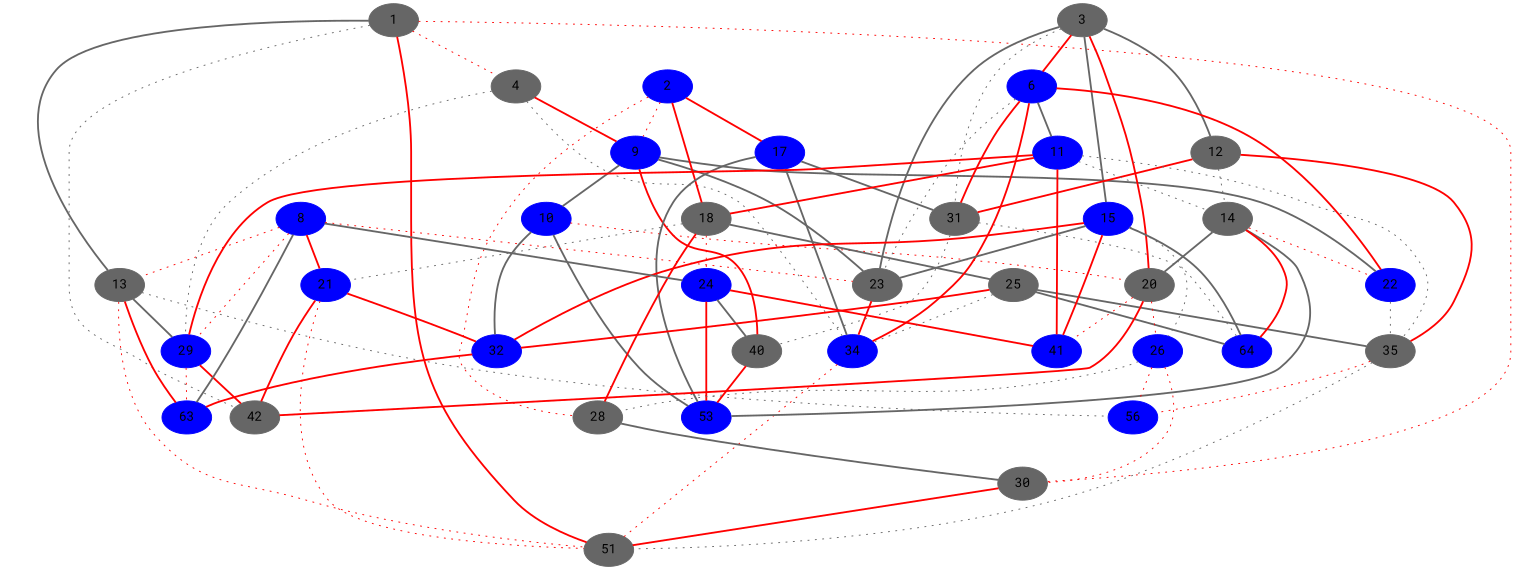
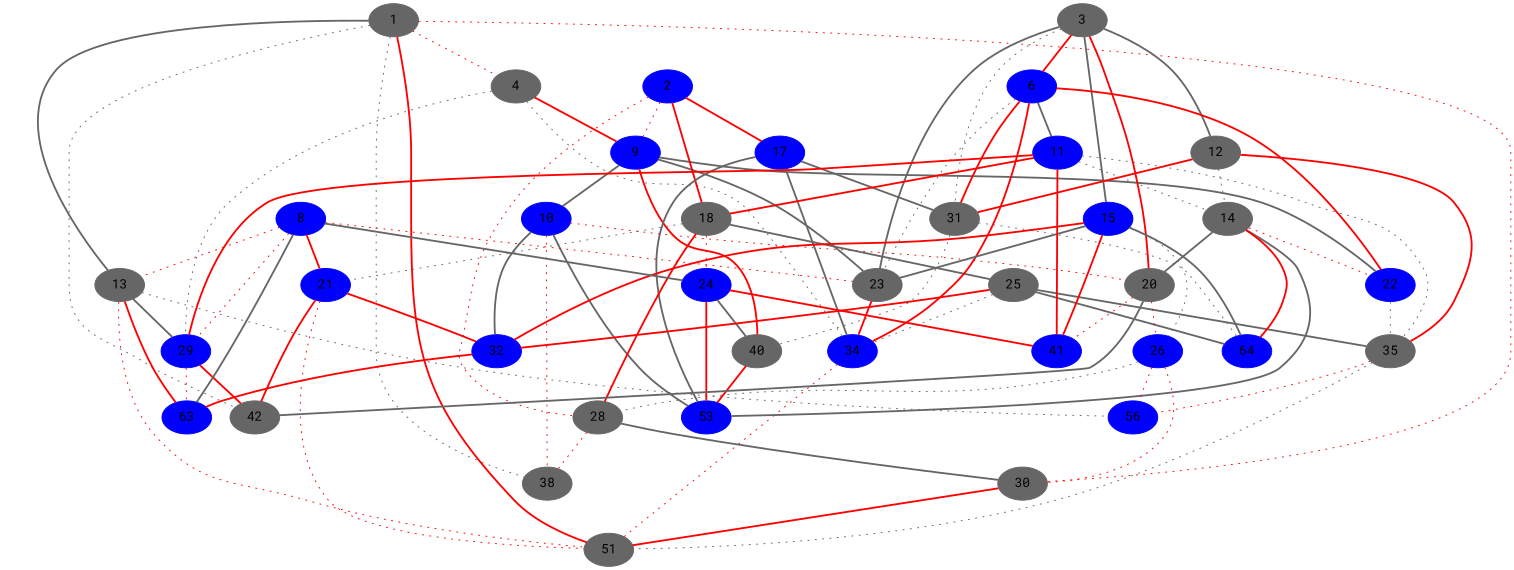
(638, 396) -> (638, 396)
none -> (547, 484)
